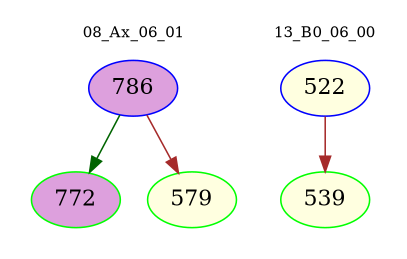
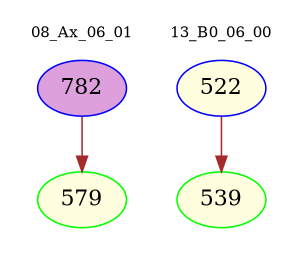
(133, 88) -> (82, 88)
(76, 200) -> none
